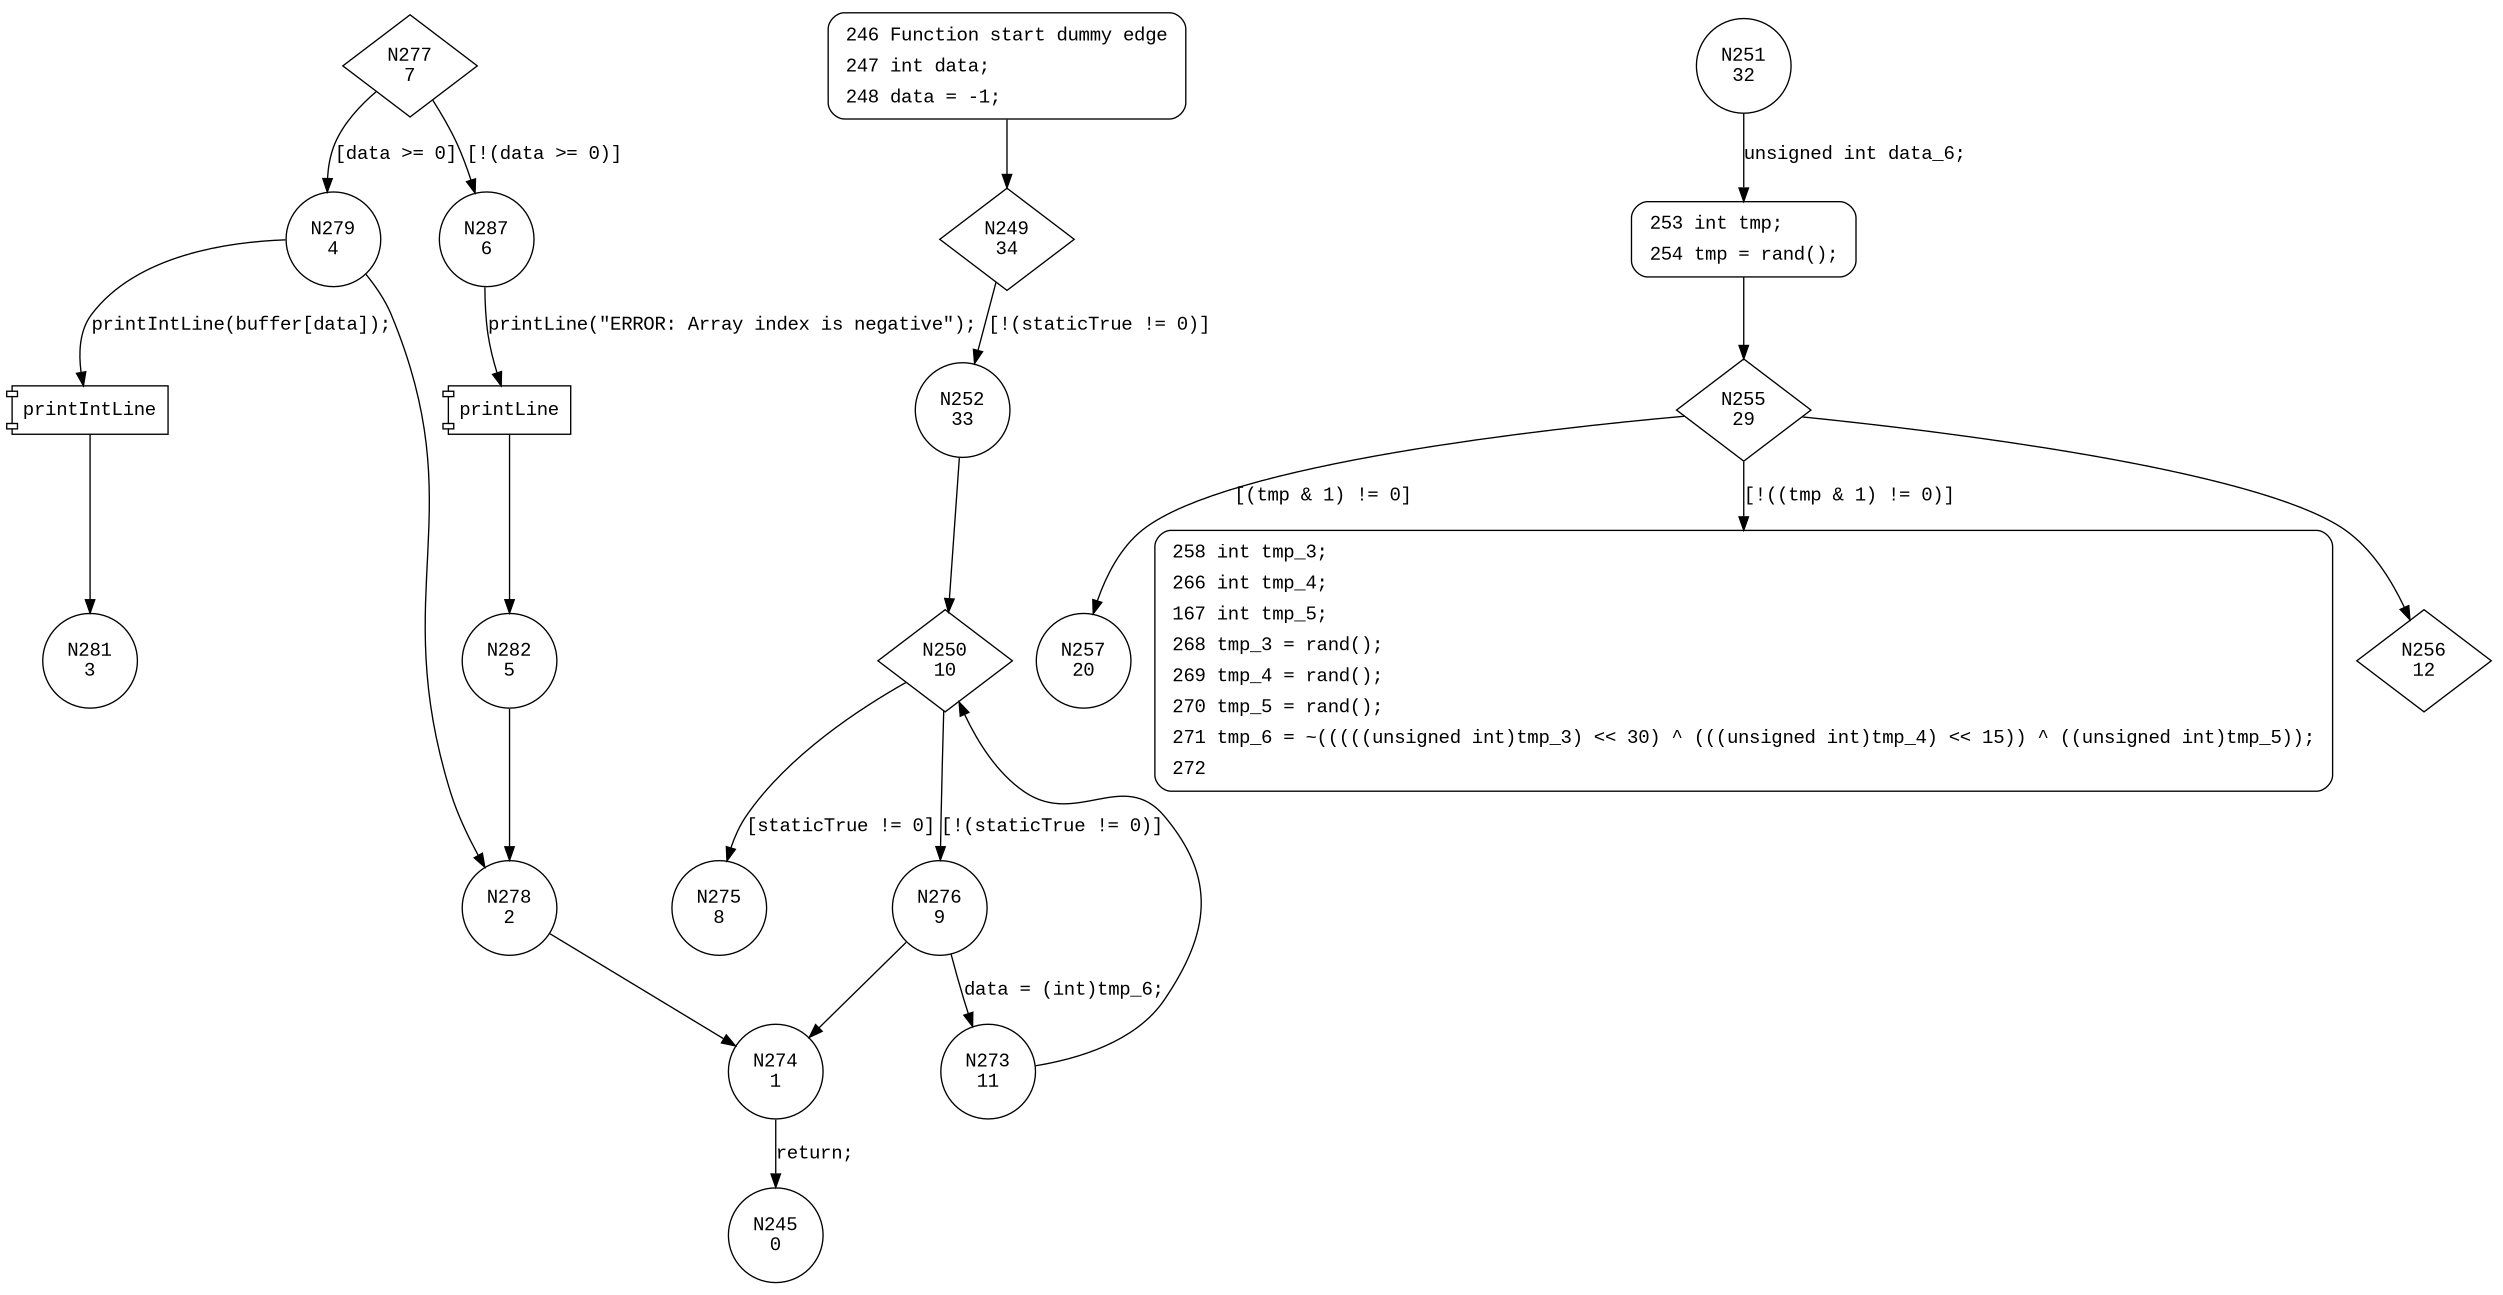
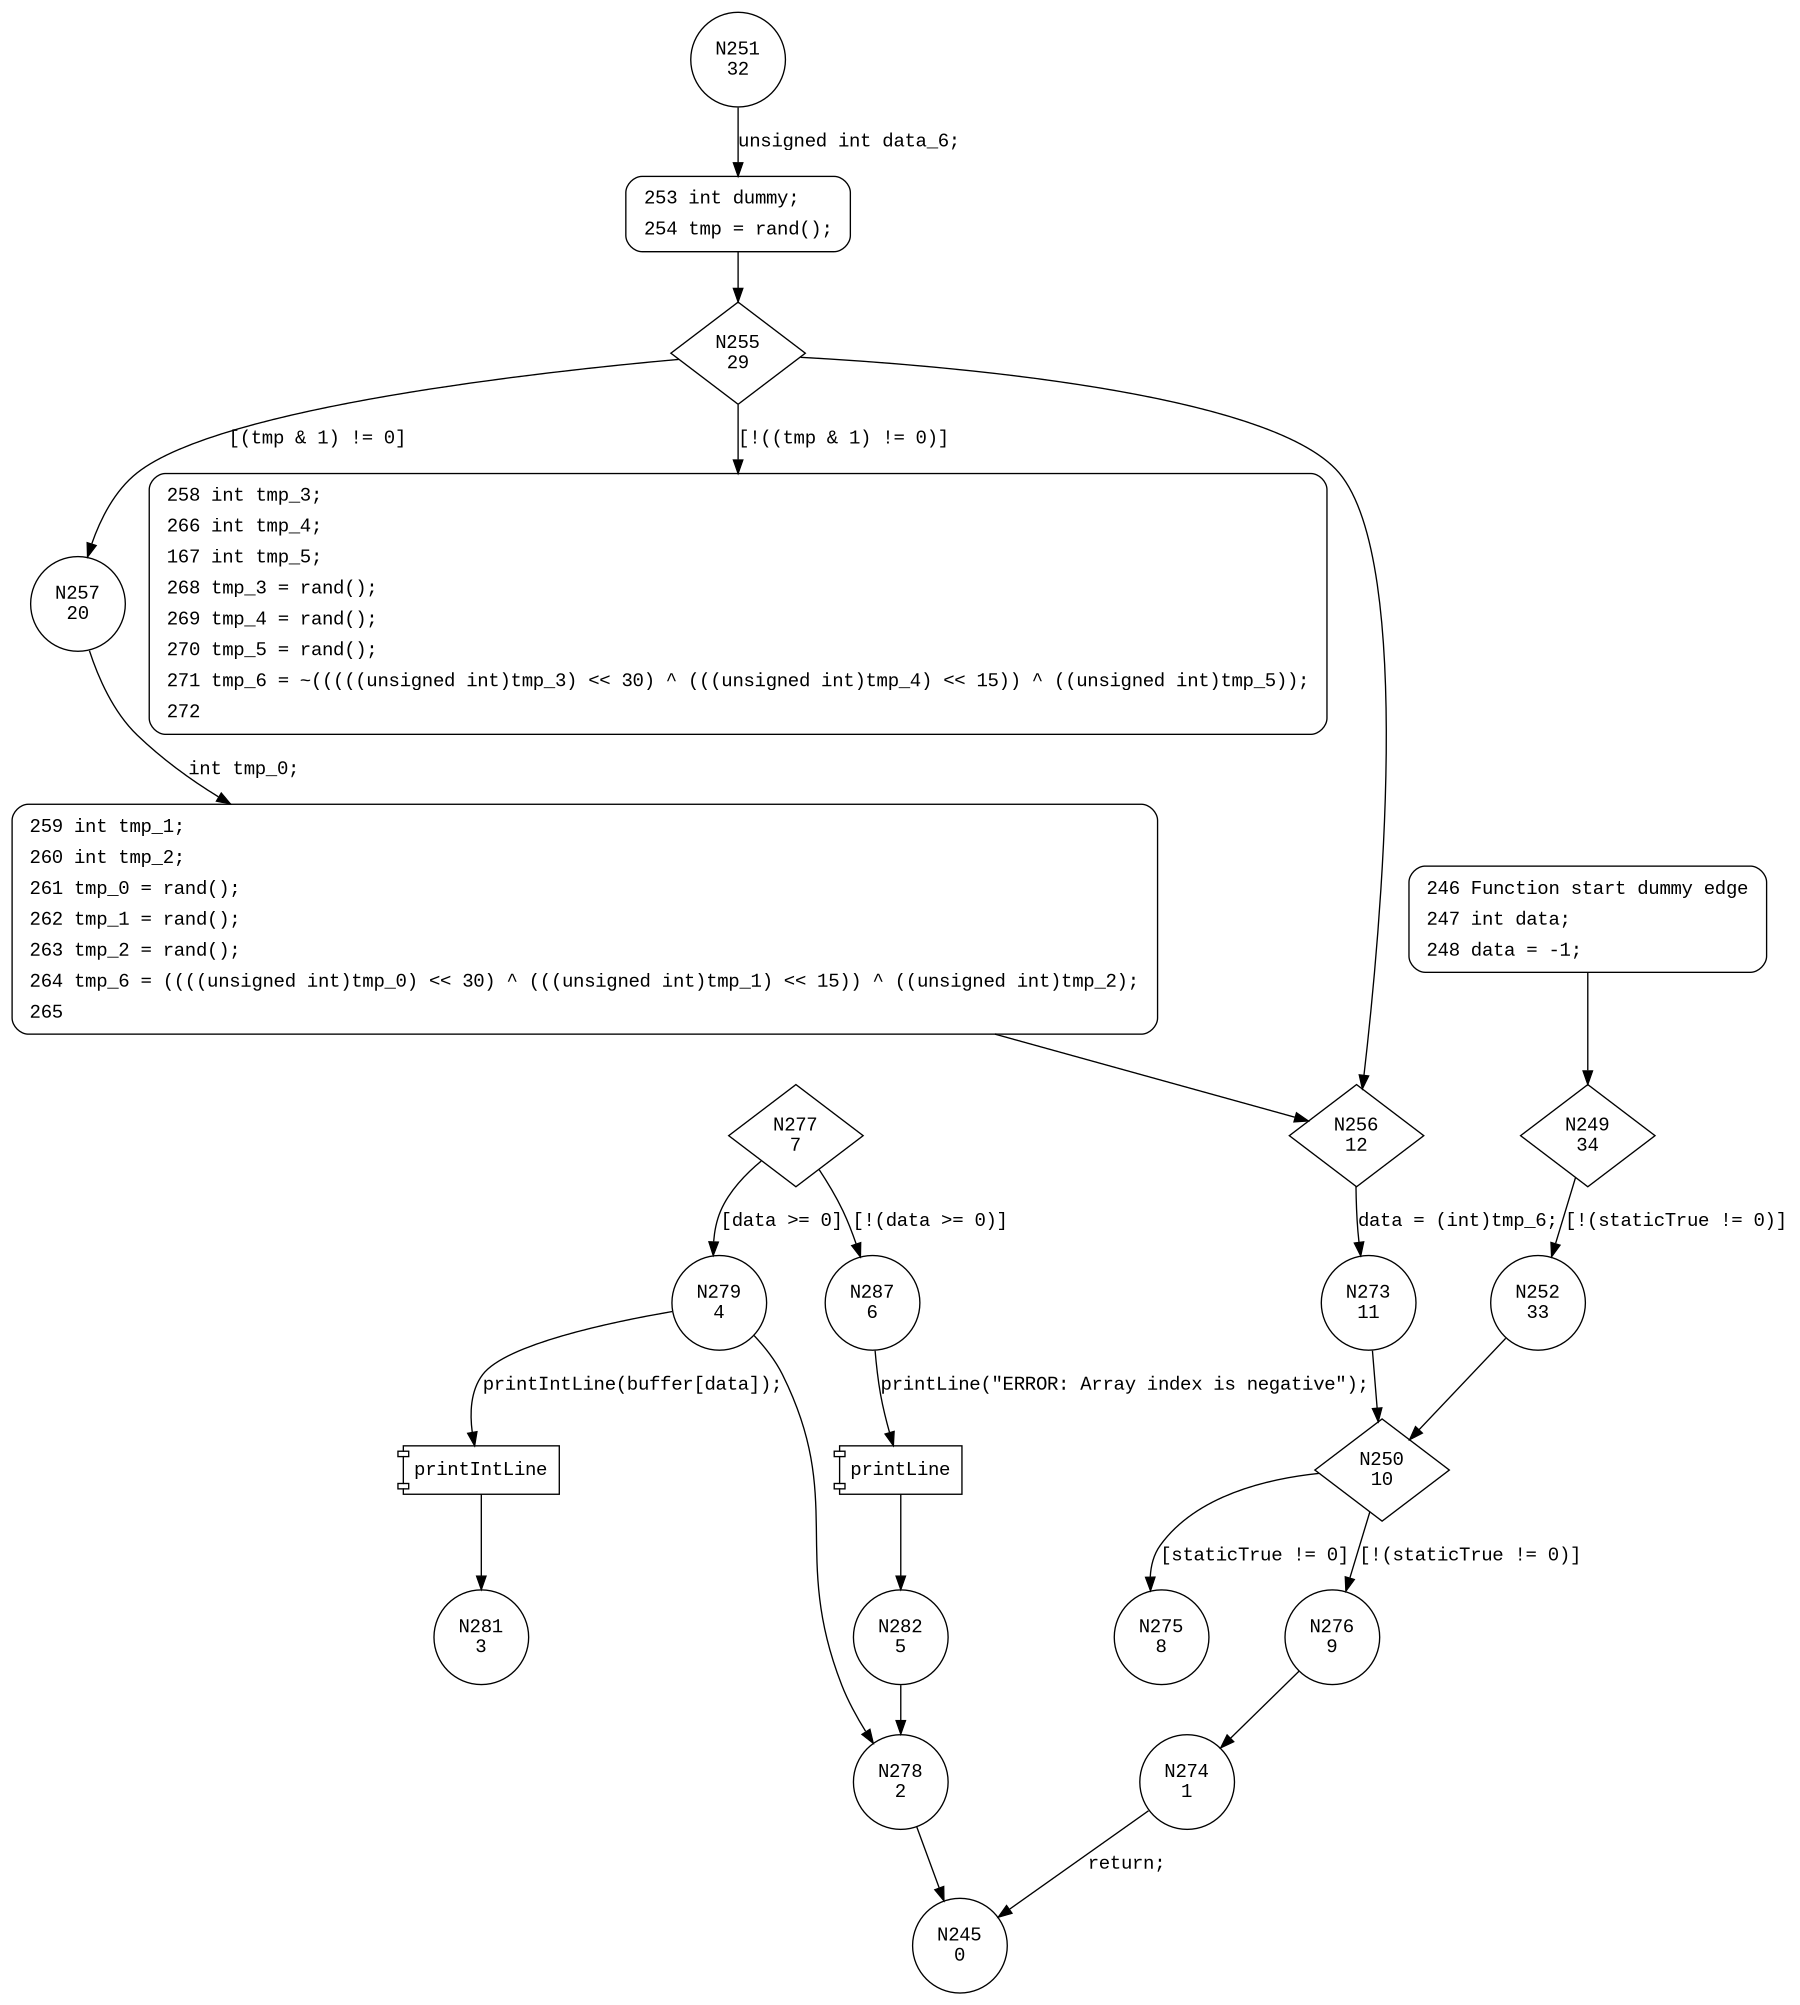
(1739, 223) -> (744, 198)
none -> (585, 919)
(959, 984) -> (1357, 1214)
(637, 986) -> (928, 1858)
